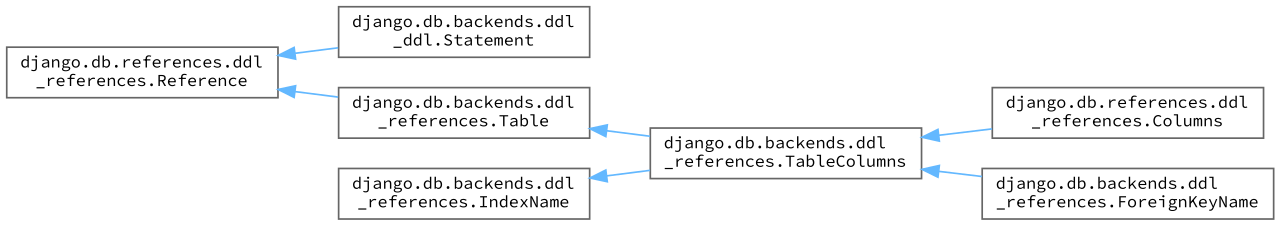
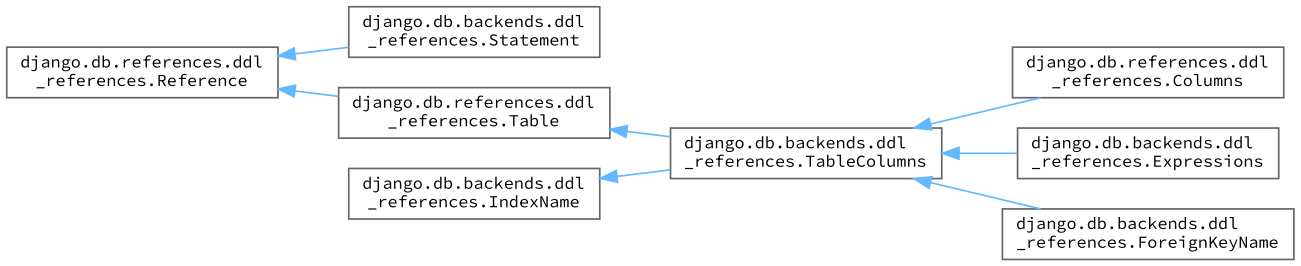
(464, 32) -> (474, 32)
(464, 113) -> (474, 113)
none -> (1148, 153)
